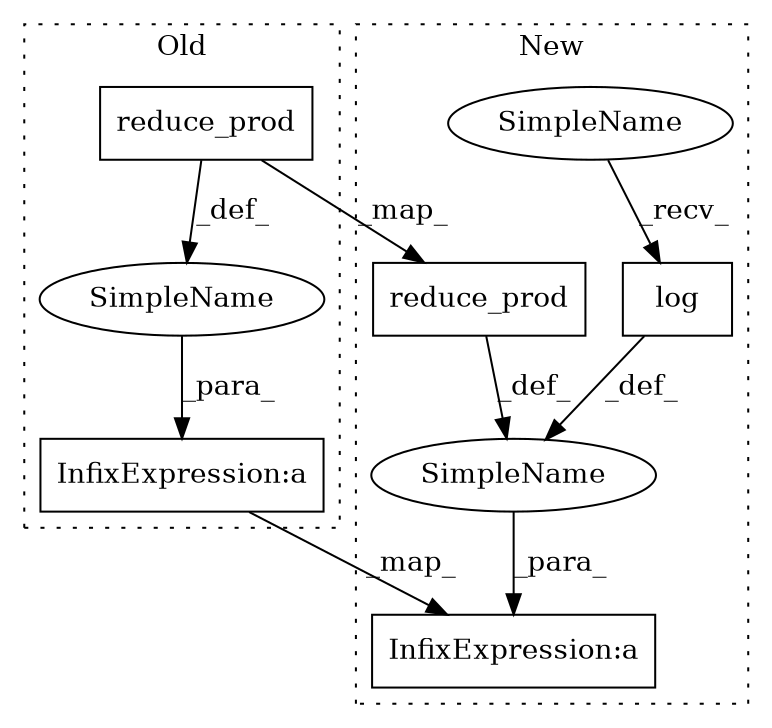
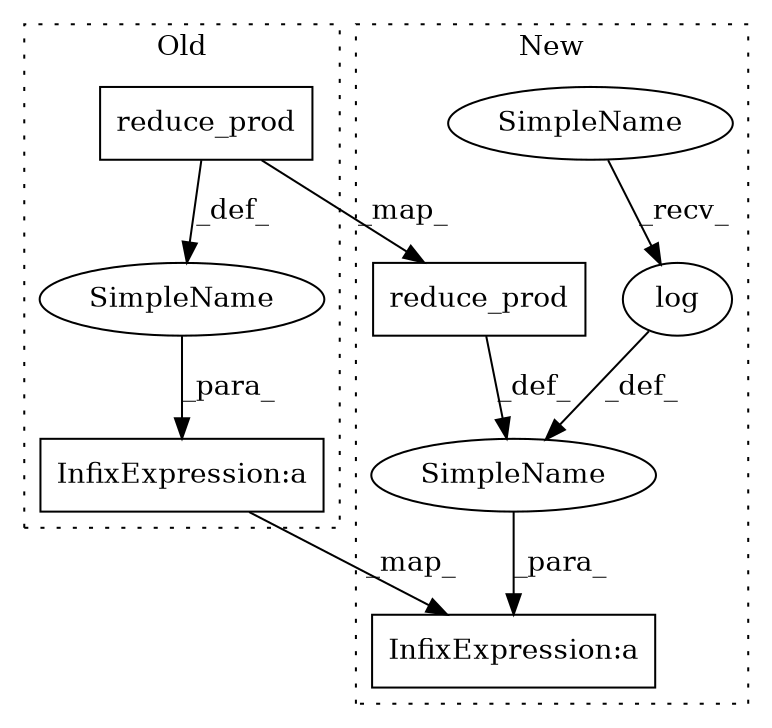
(677, 299) -> (677, 299)
